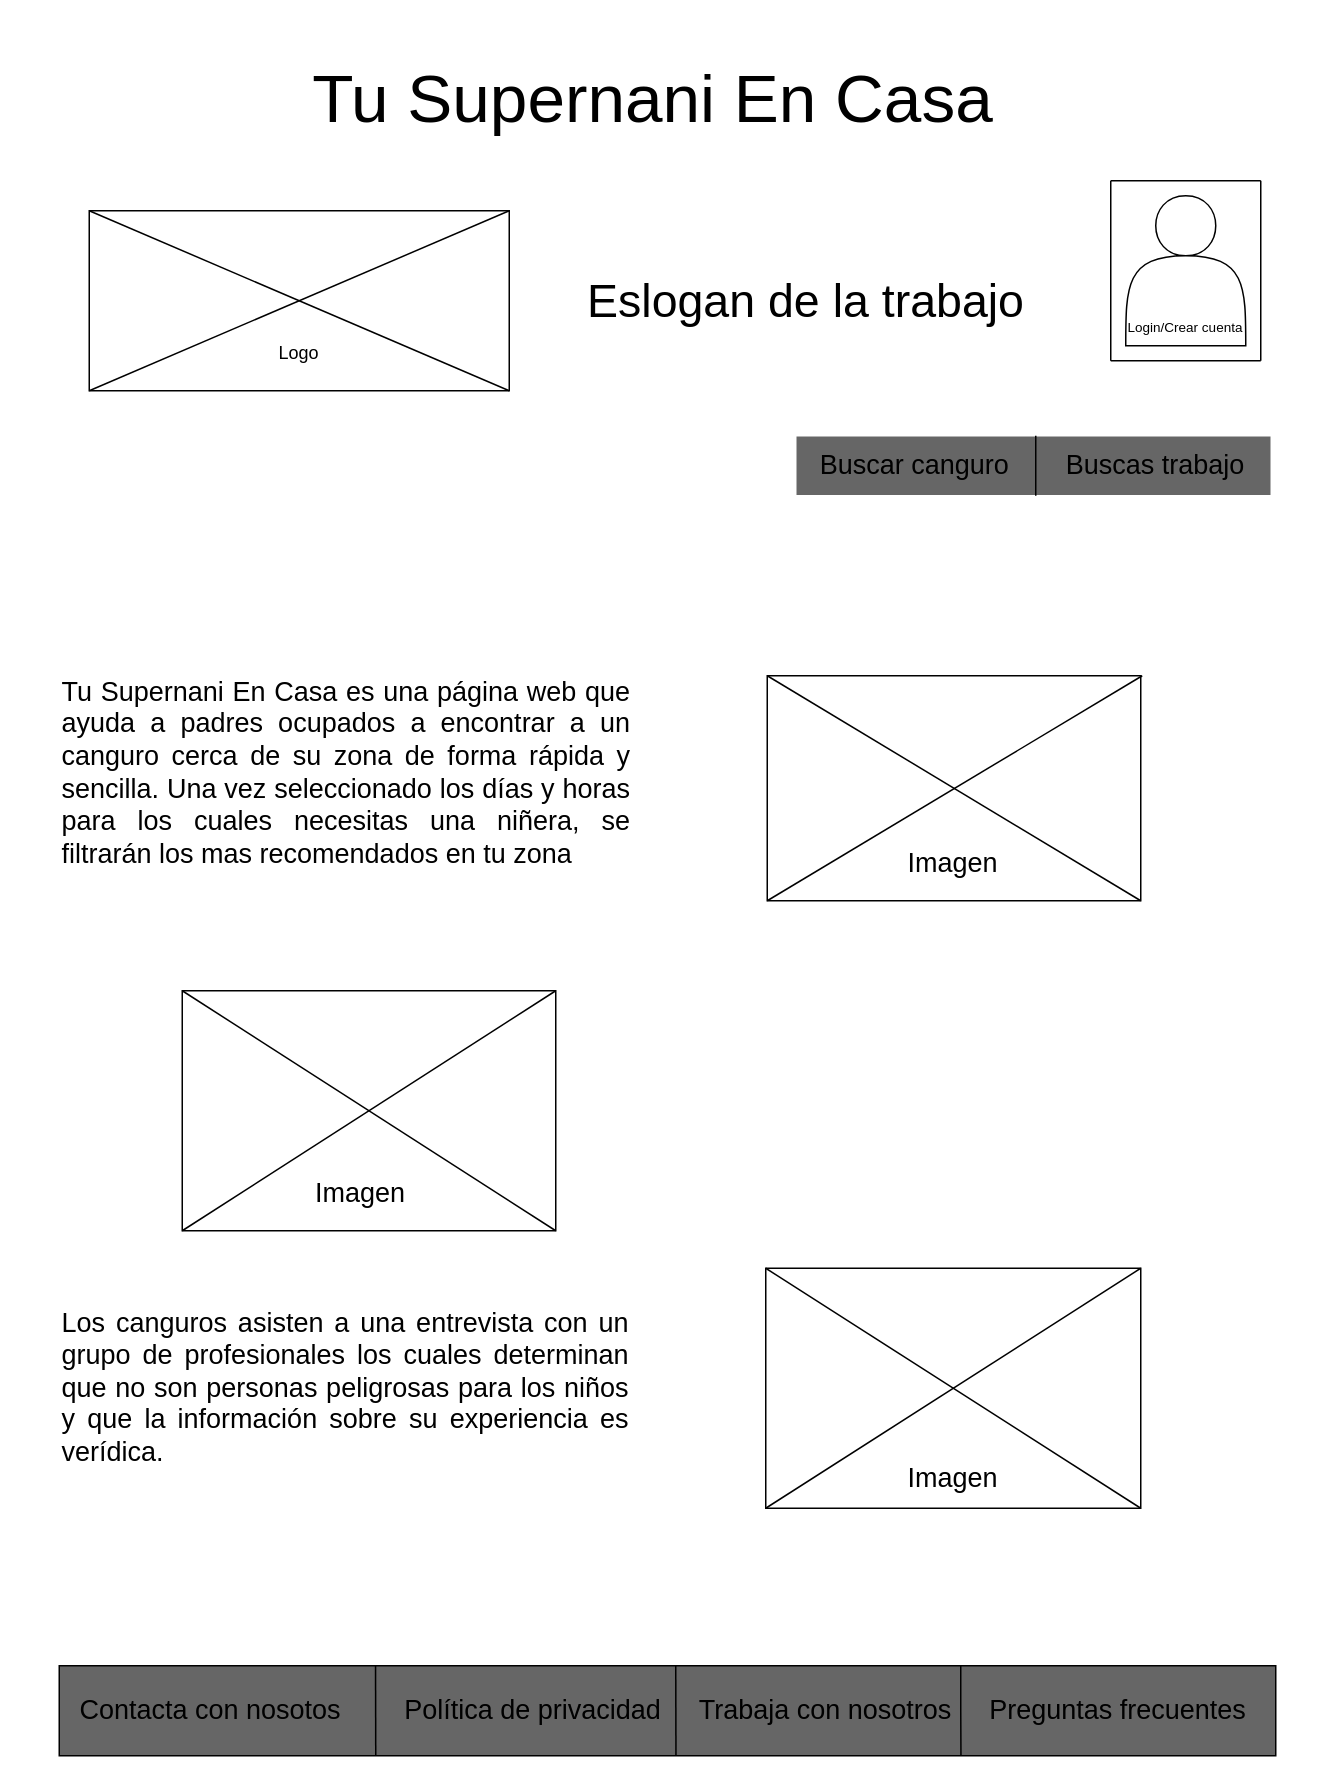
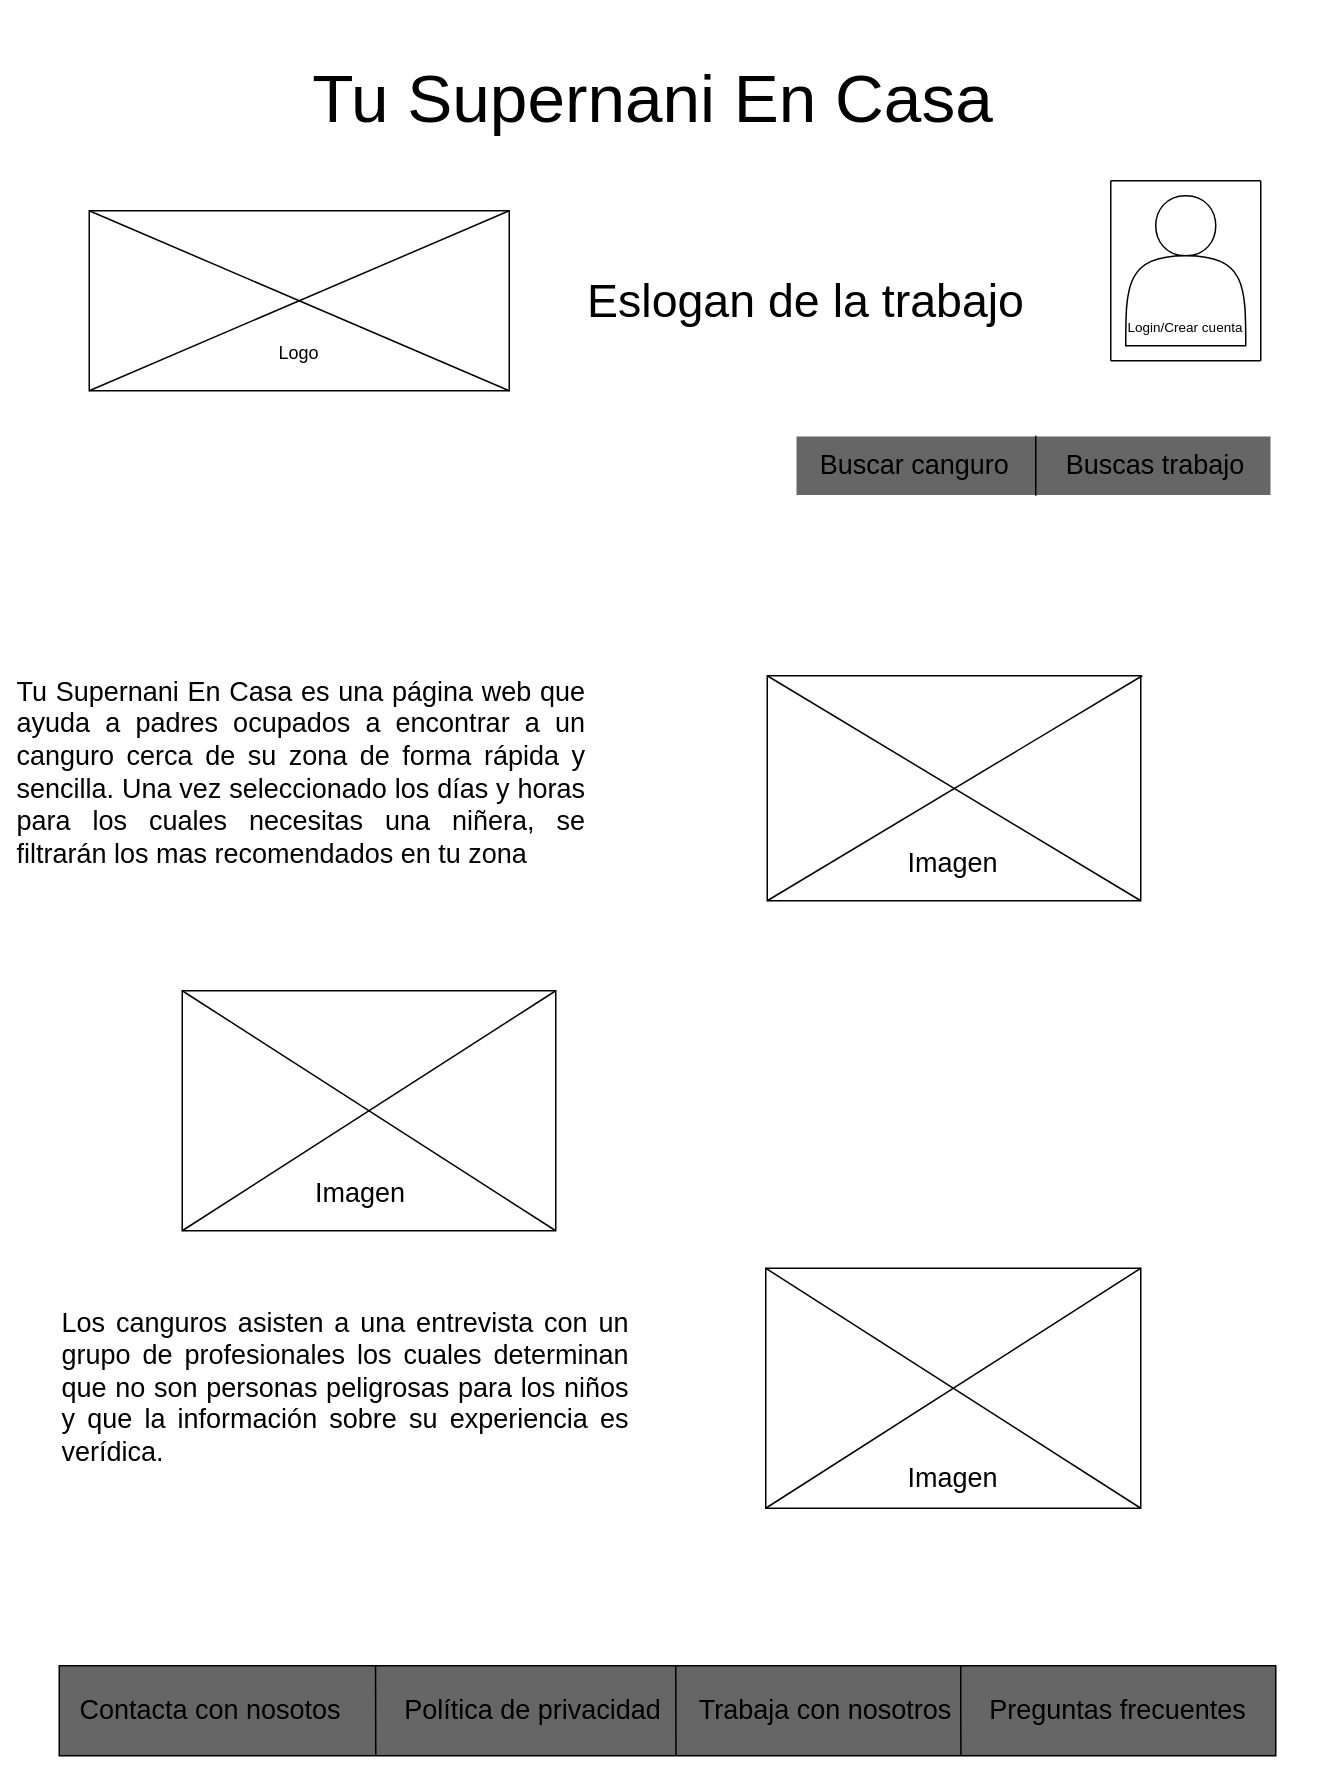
(347, 773) -> (302, 773)
